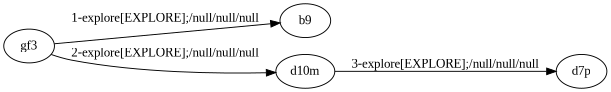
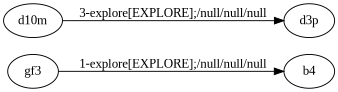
(305, 21) -> (309, 71)
(158, 70) -> none
(582, 71) -> (309, 21)
